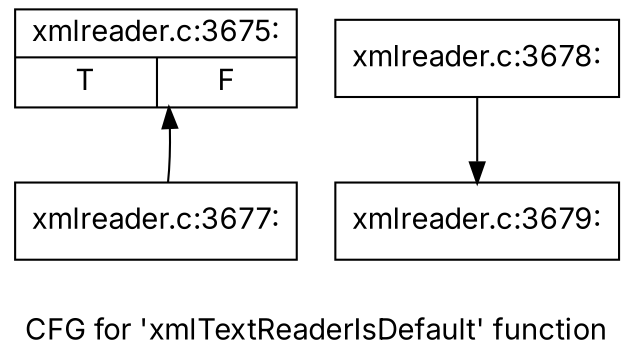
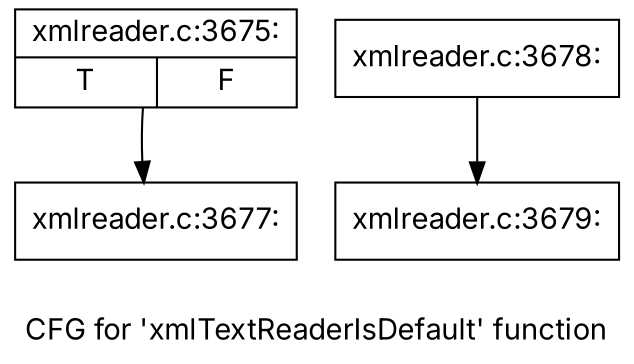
(170, 156) -> (142, 135)
